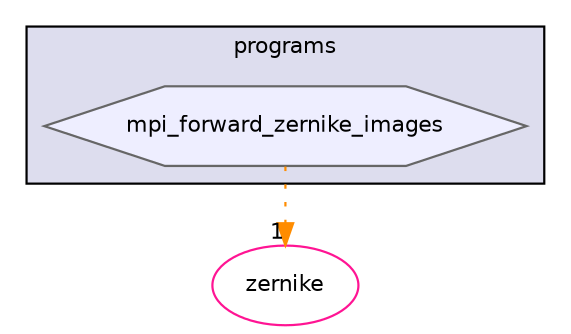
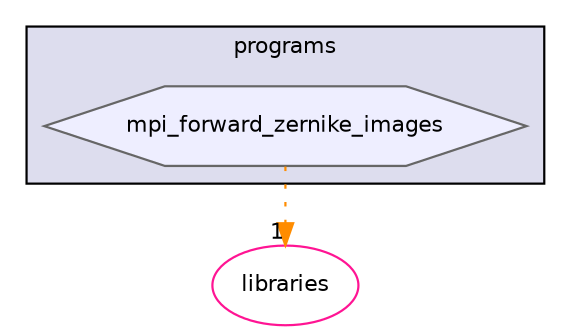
(285, 285) -> (285, 285)
